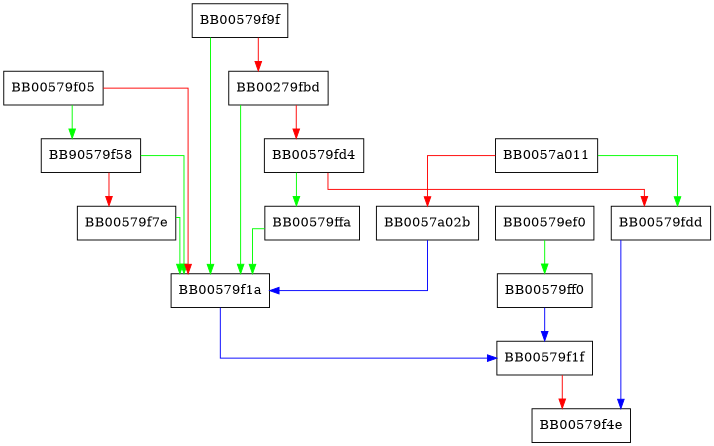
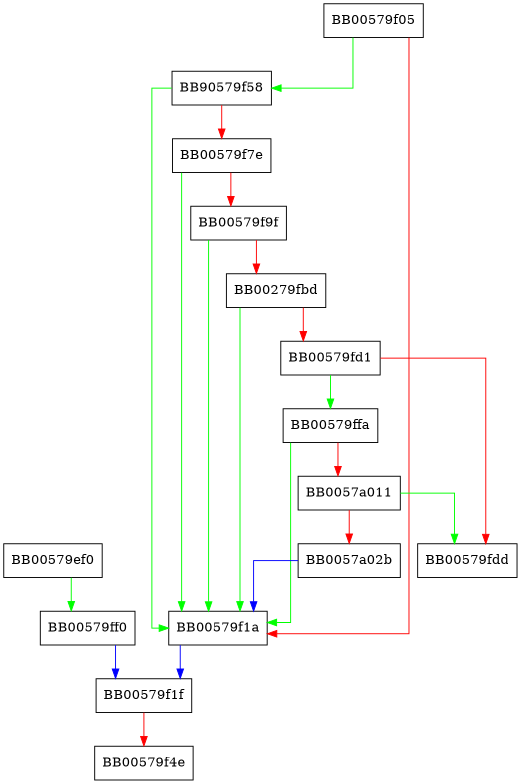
(314, 156) -> (330, 358)
none -> (231, 185)
(621, 320) -> none
none -> (338, 455)
